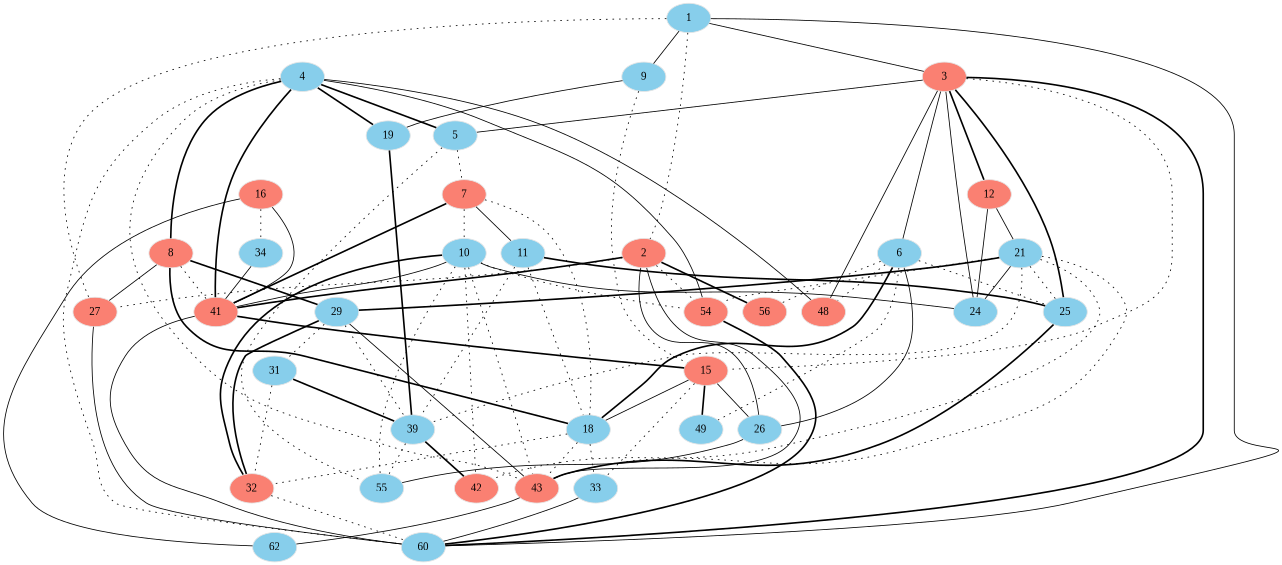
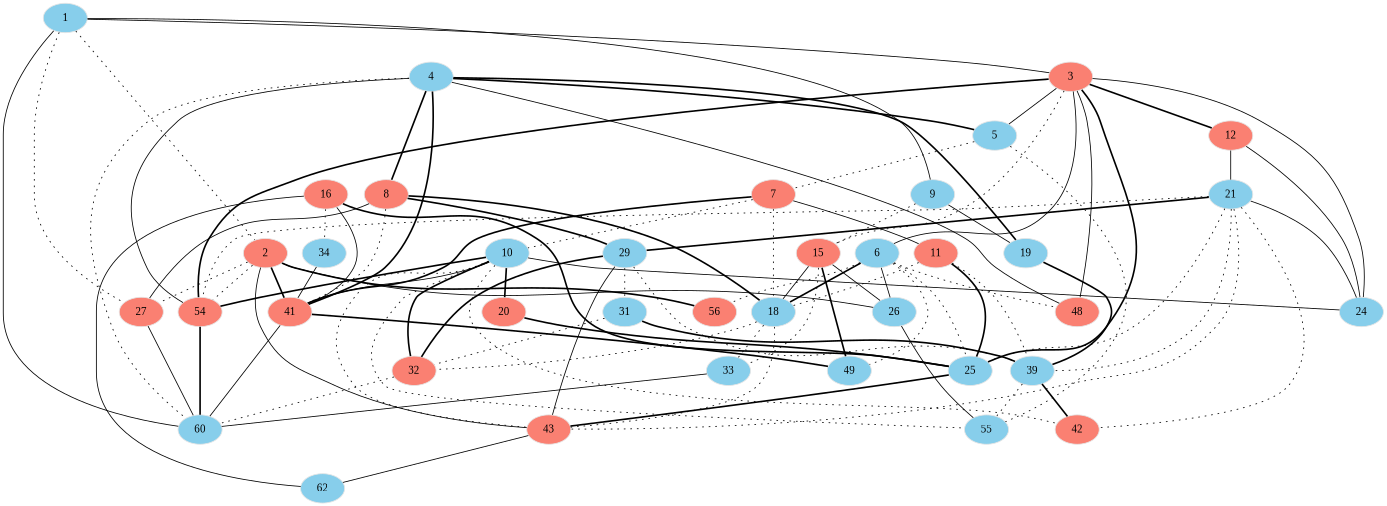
(523, 253) -> (936, 253)
(587, 292) -> (333, 283)
none -> (577, 309)
none -> (504, 312)
(449, 344) -> (570, 336)
(186, 347) -> none
(1093, 483) -> (586, 124)
